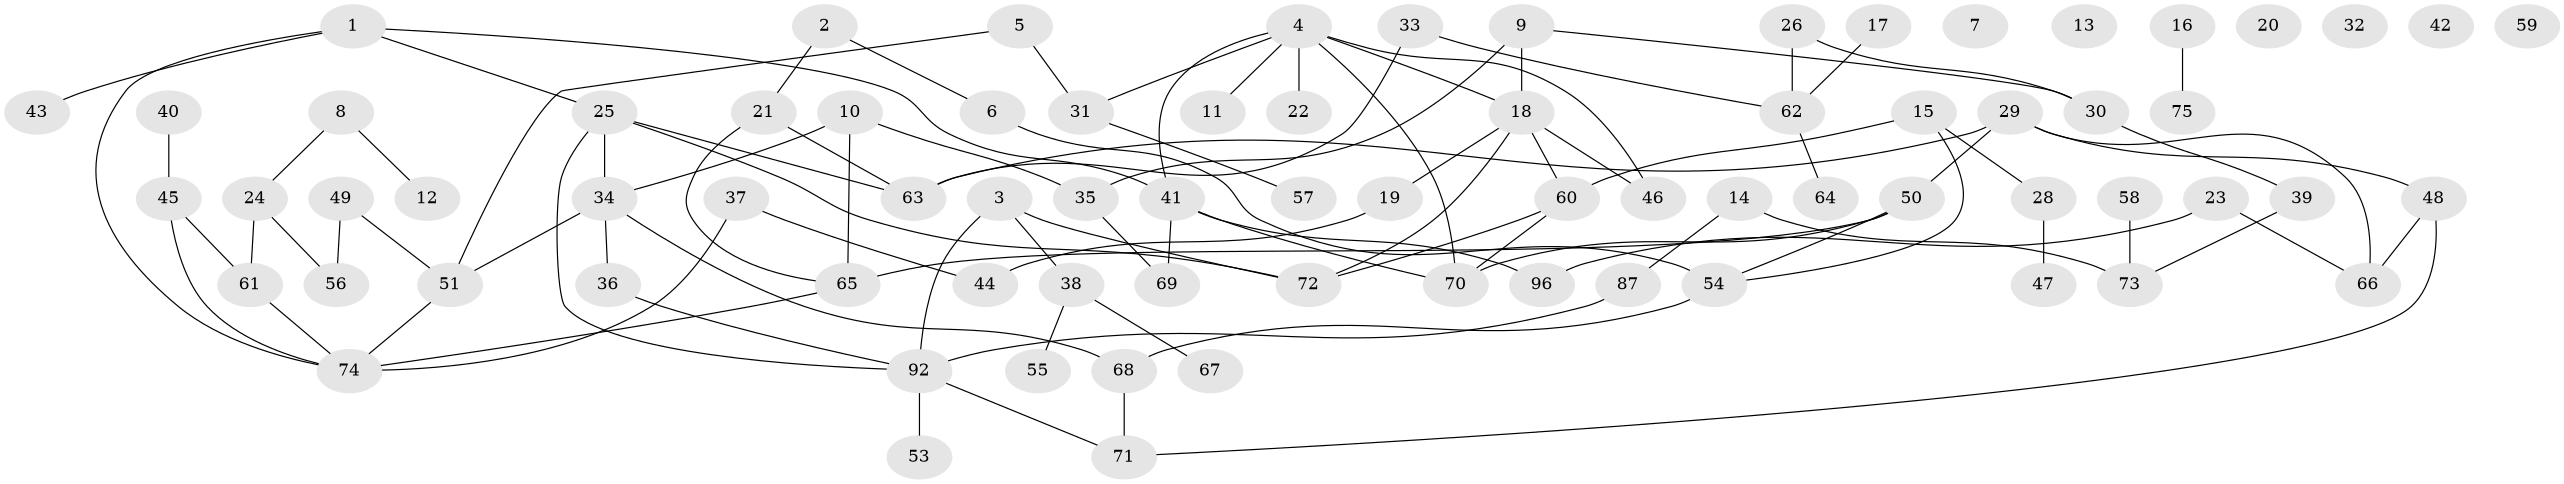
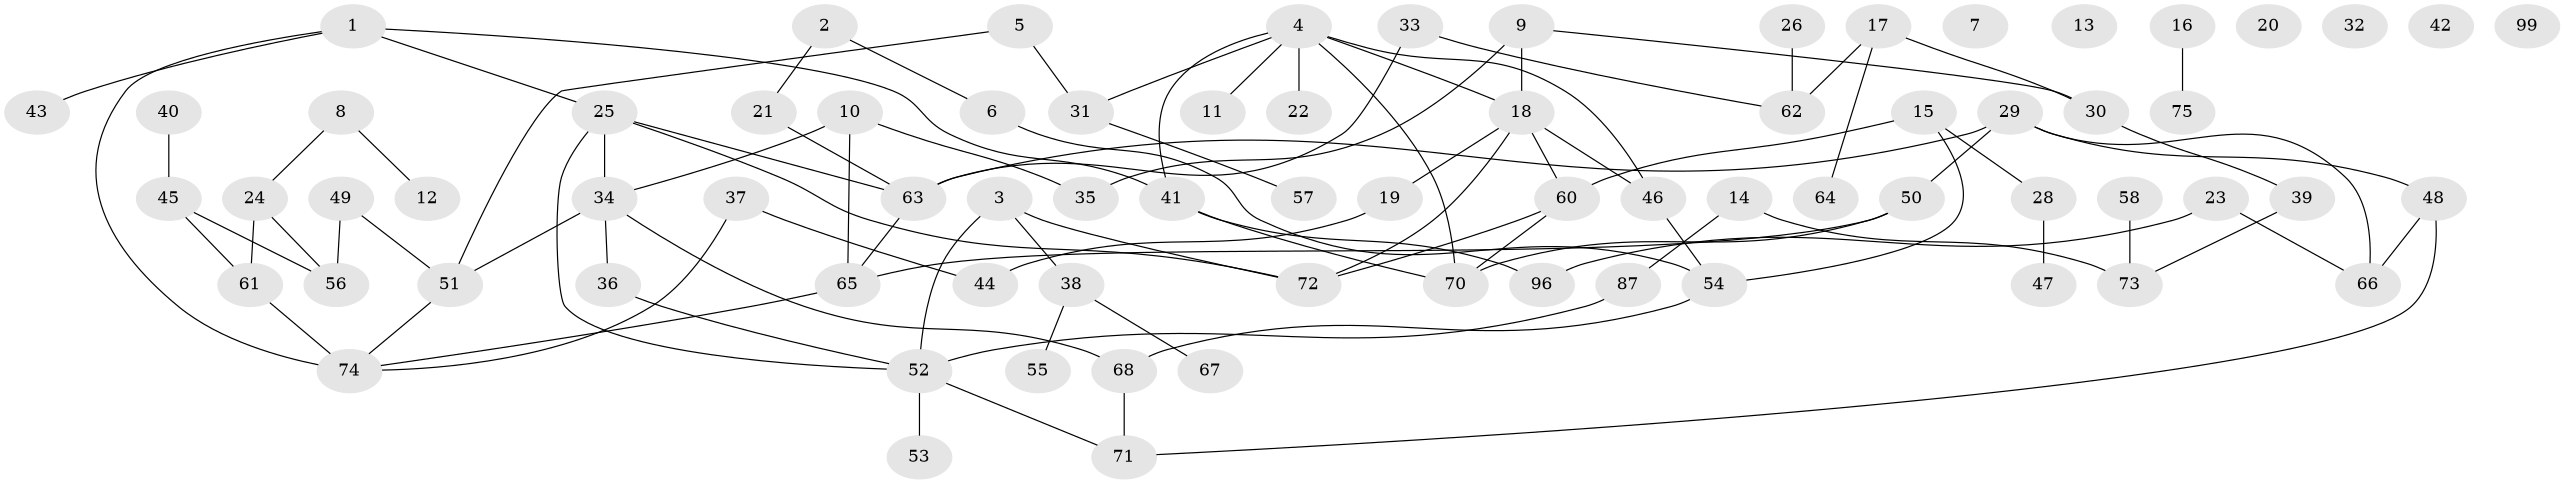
(2527, 26) -> (2527, 26)
(1944, 69) -> (1989, 67)
(1809, 156) -> (1852, 113)
(701, 230) -> (881, 242)
(1807, 246) -> (1678, 234)
(1167, 285) -> none
(219, 318) -> (244, 237)
(919, 371) -> (919, 371)
